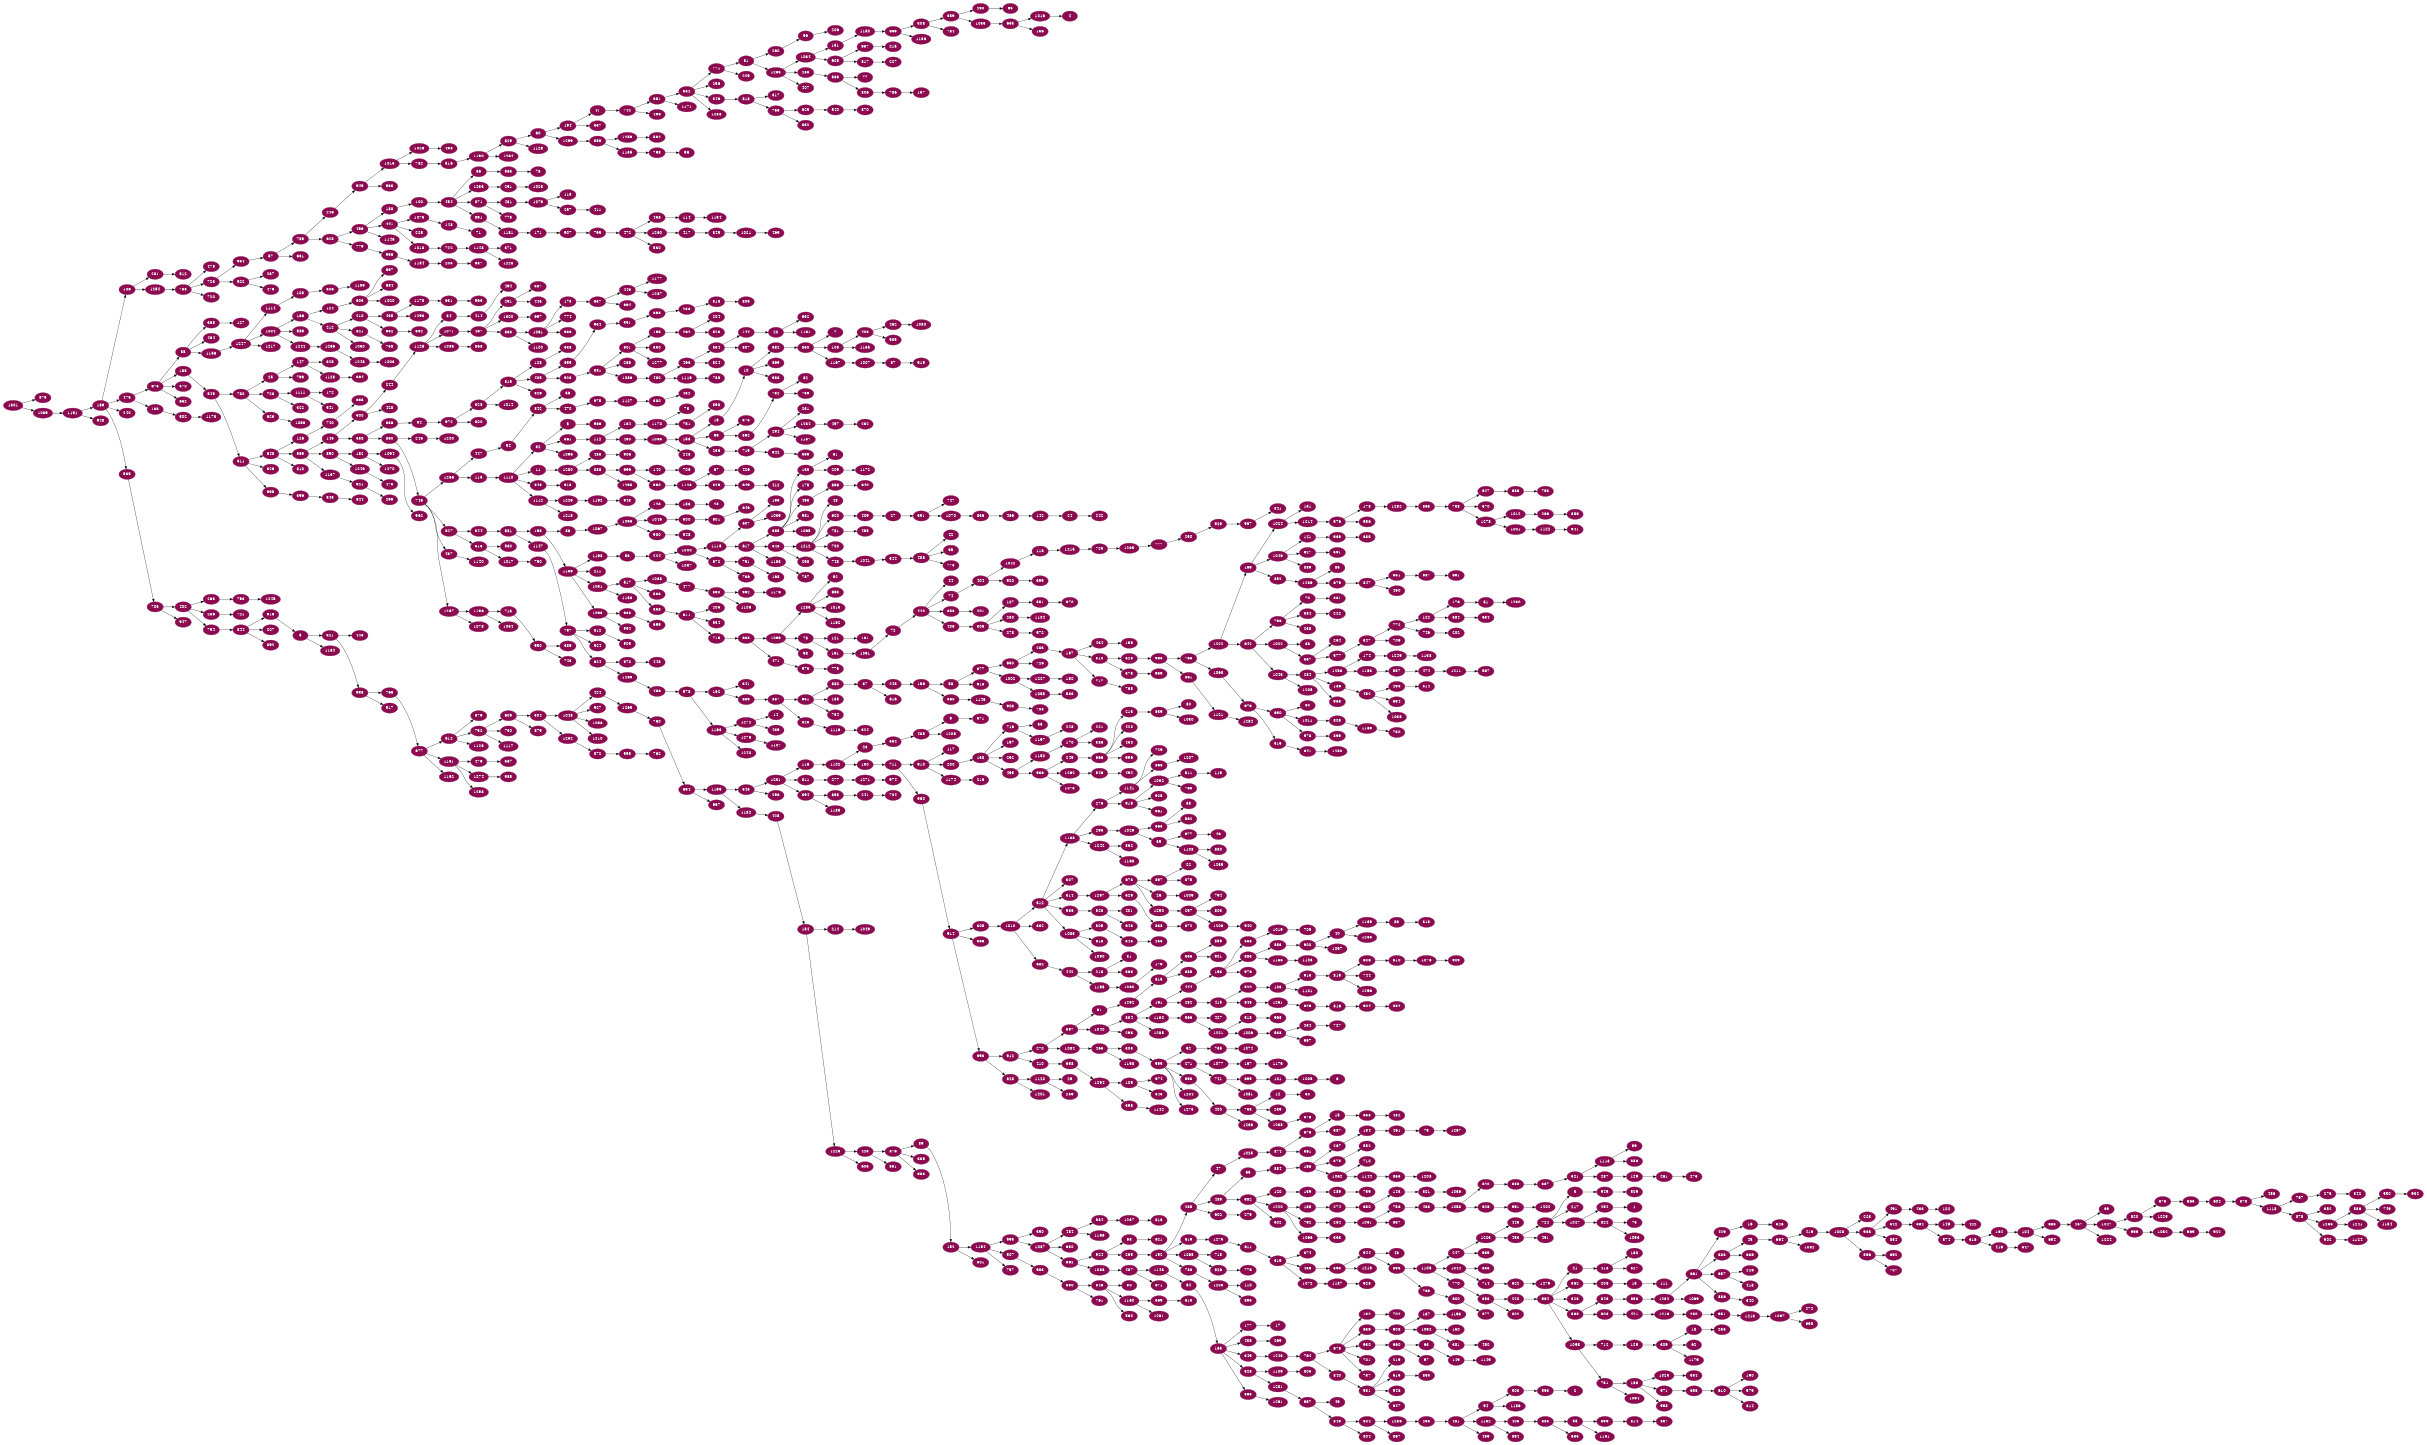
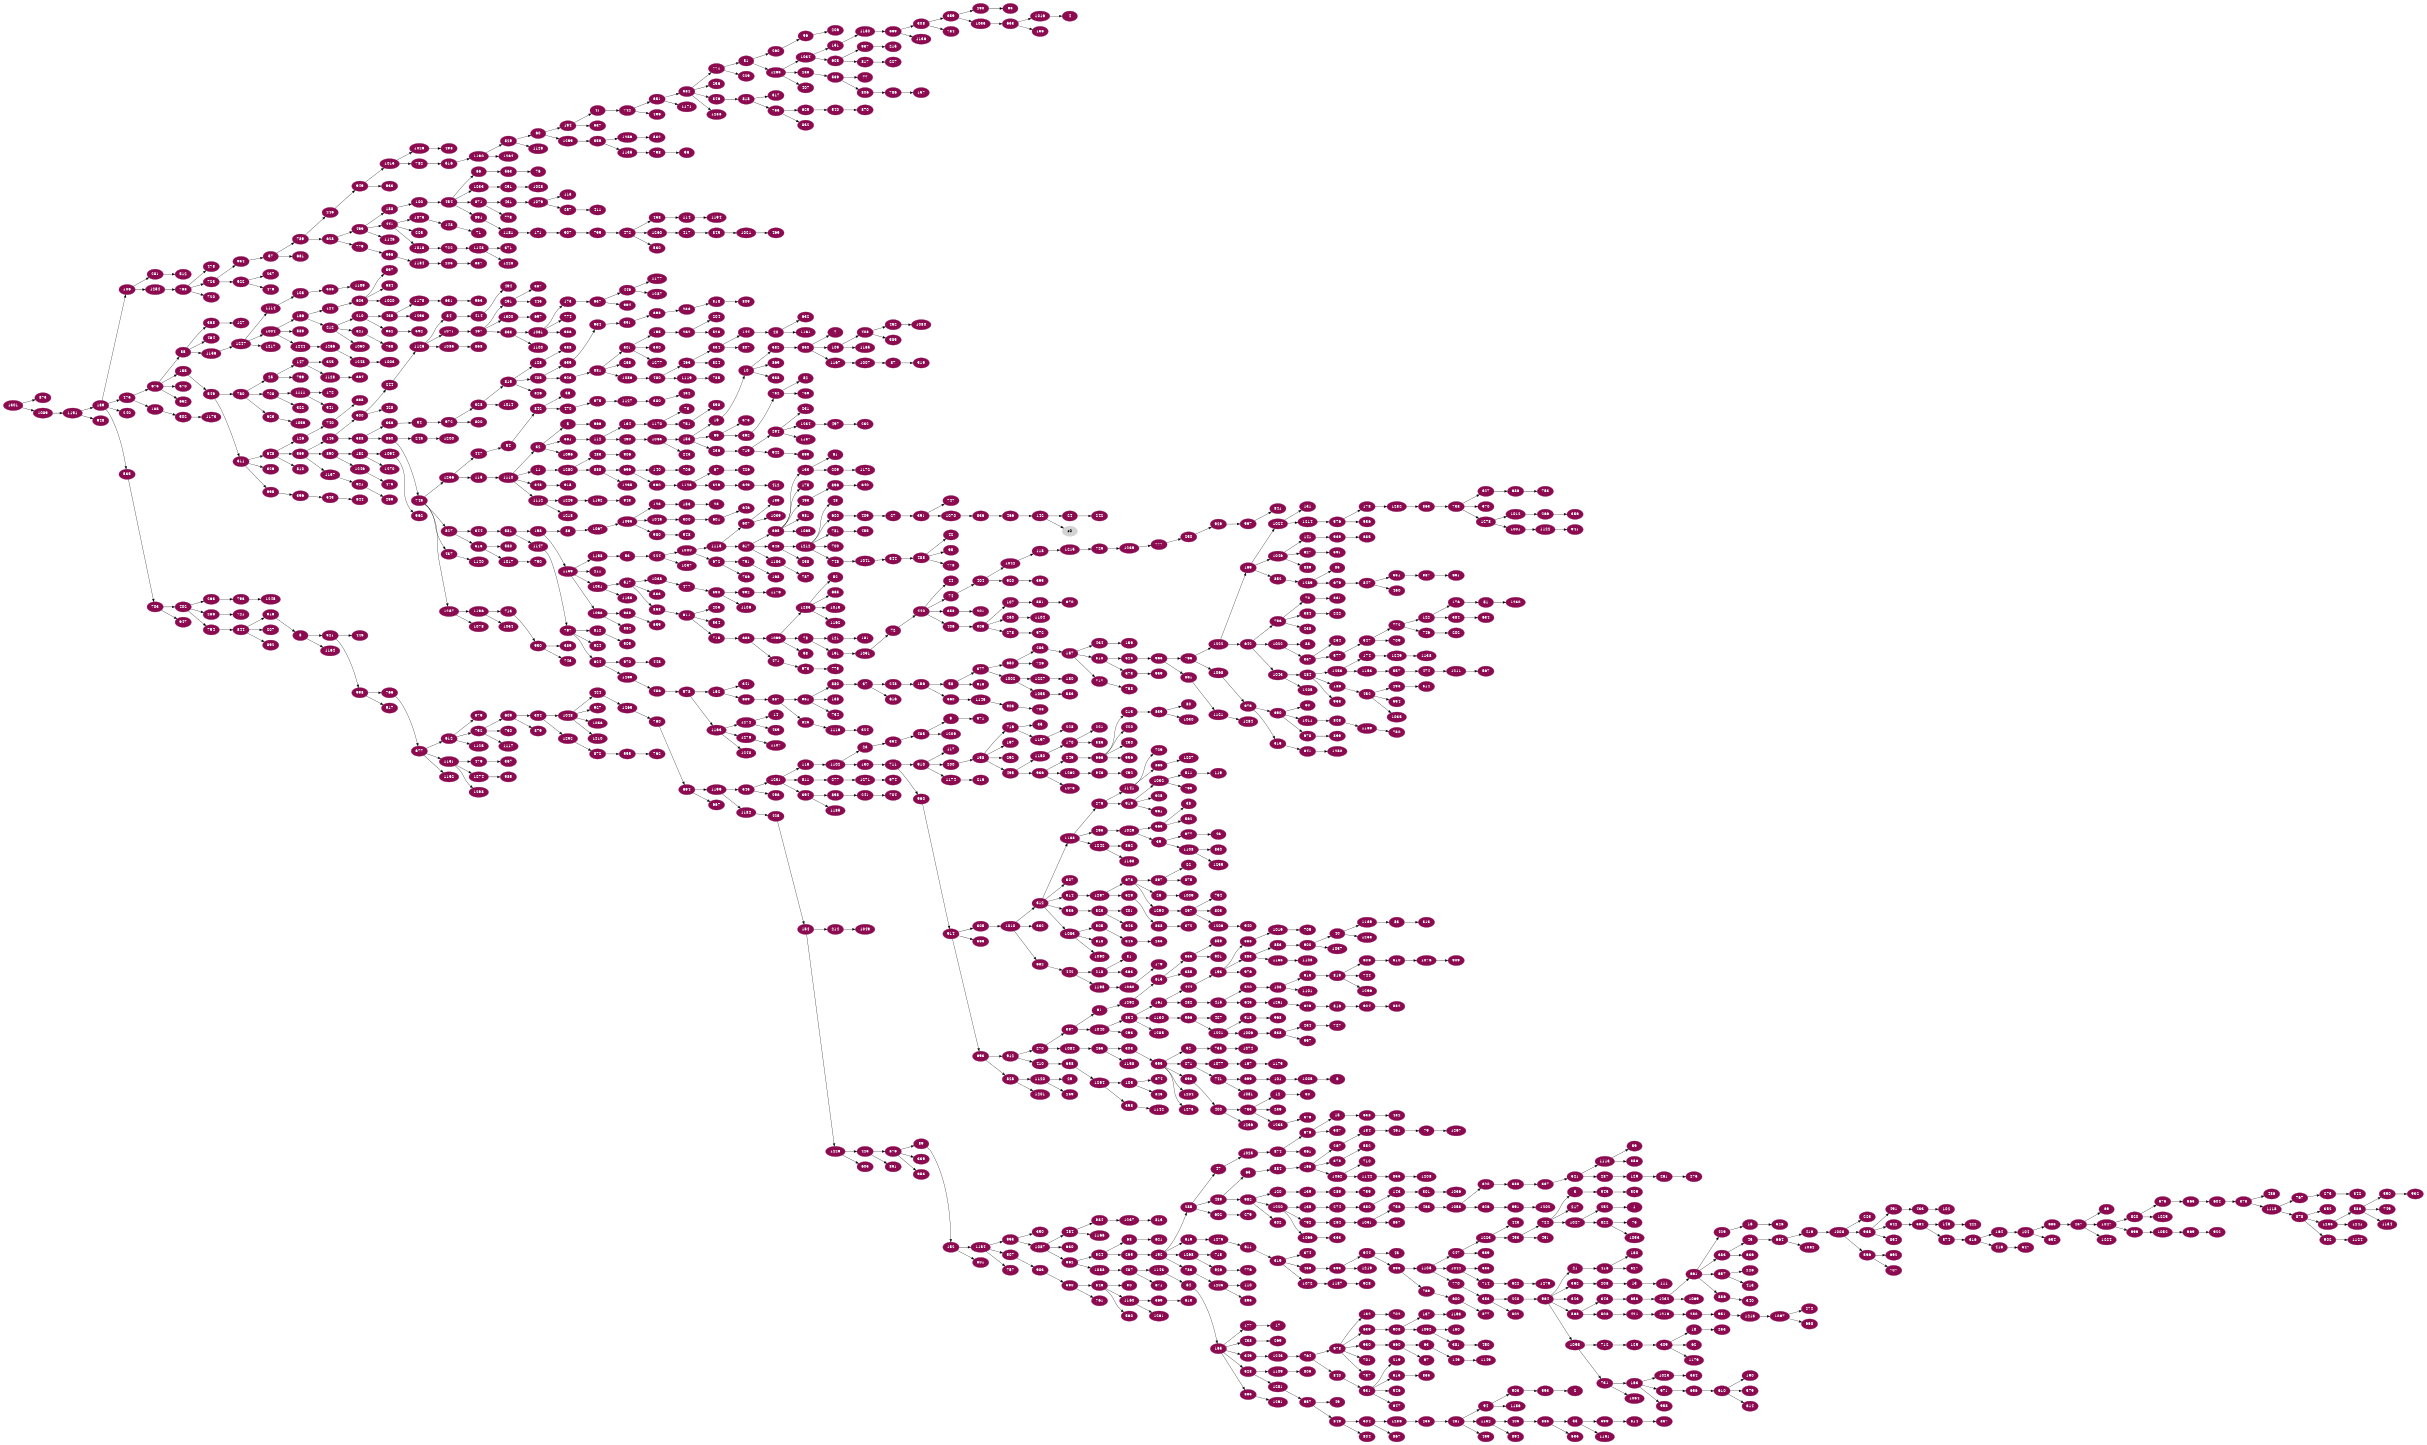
none -> (1070, 531)
